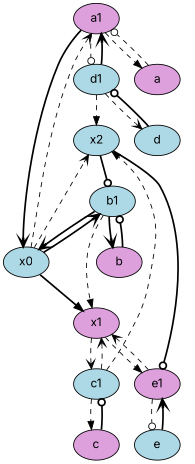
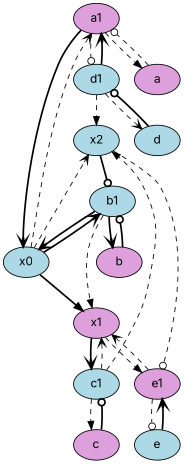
(177, 244) -> (177, 244)
(91, 349) -> (91, 349)
